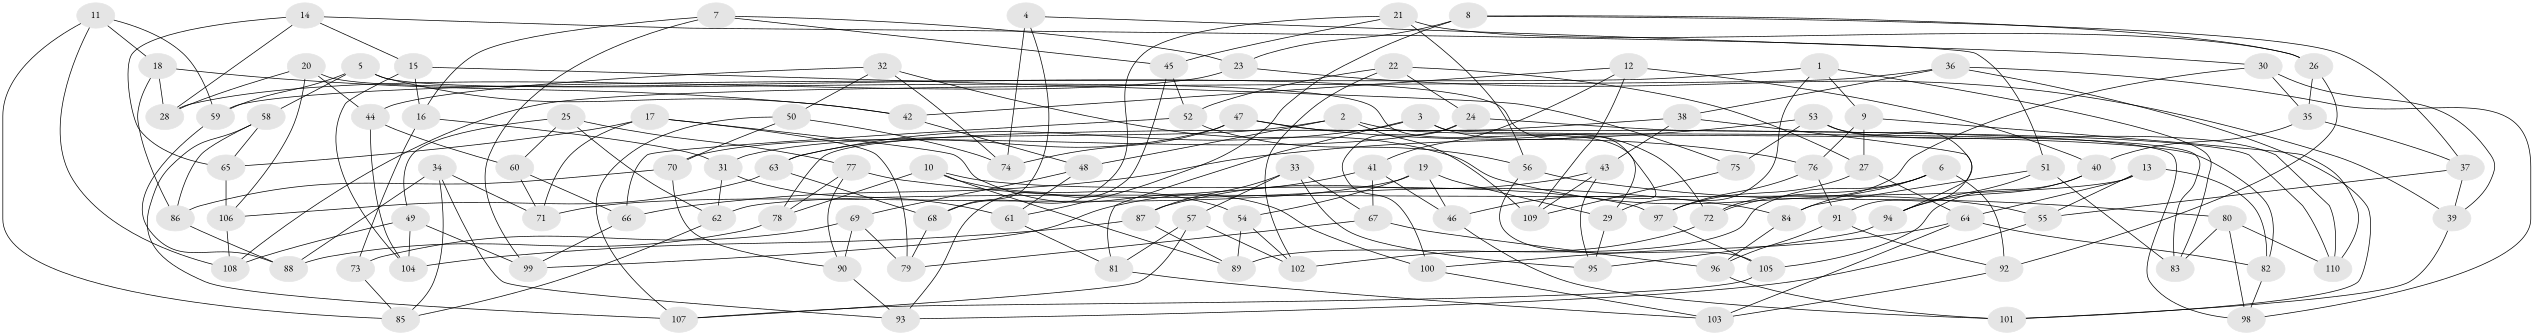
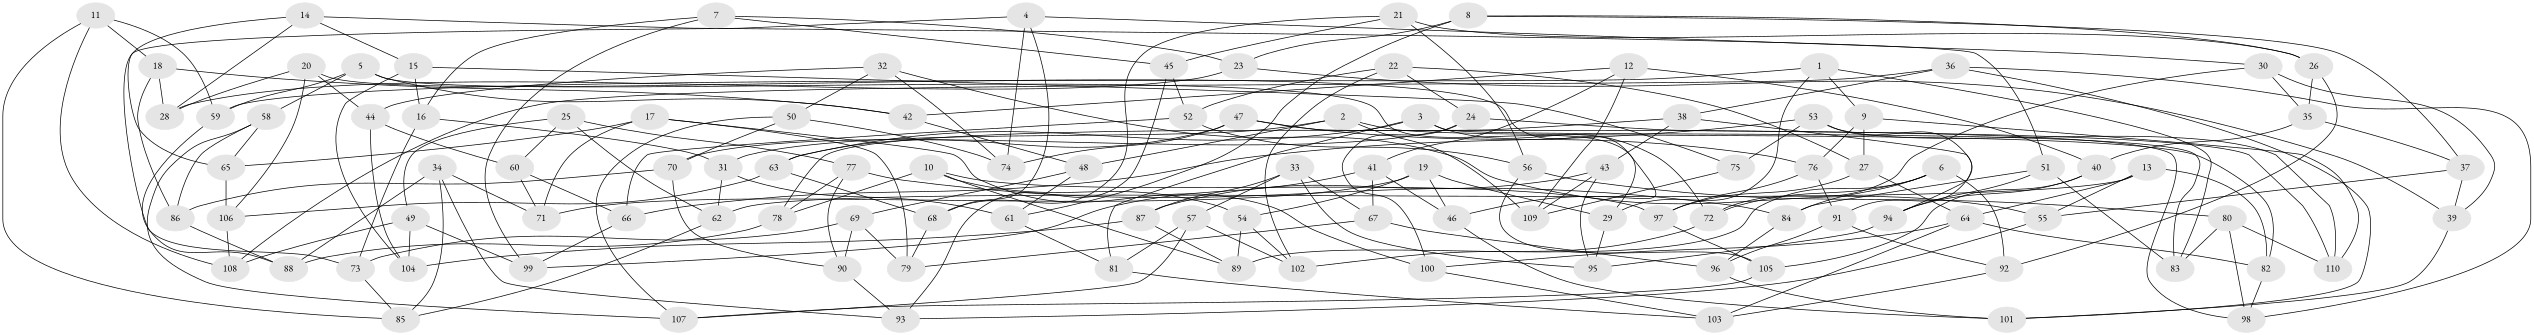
none -> (381, 34)
